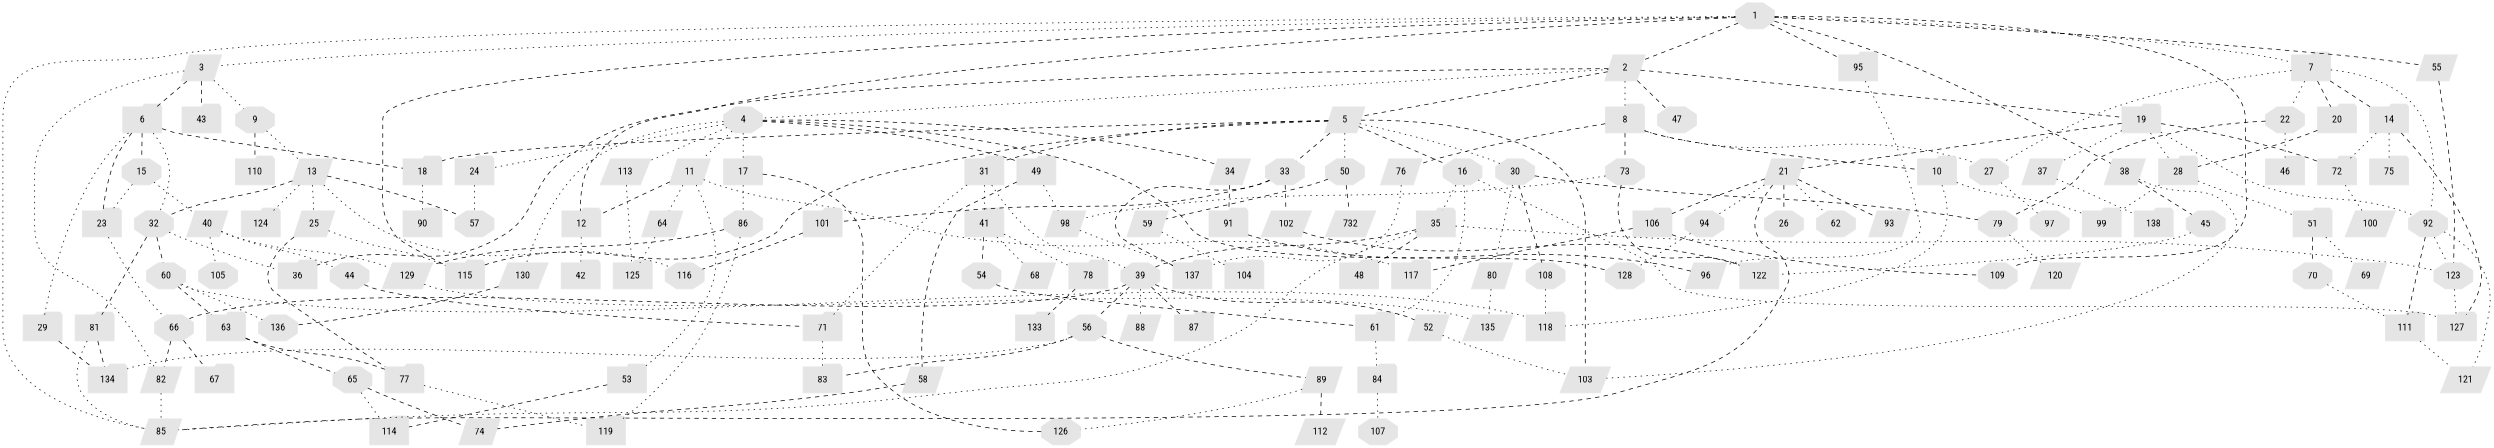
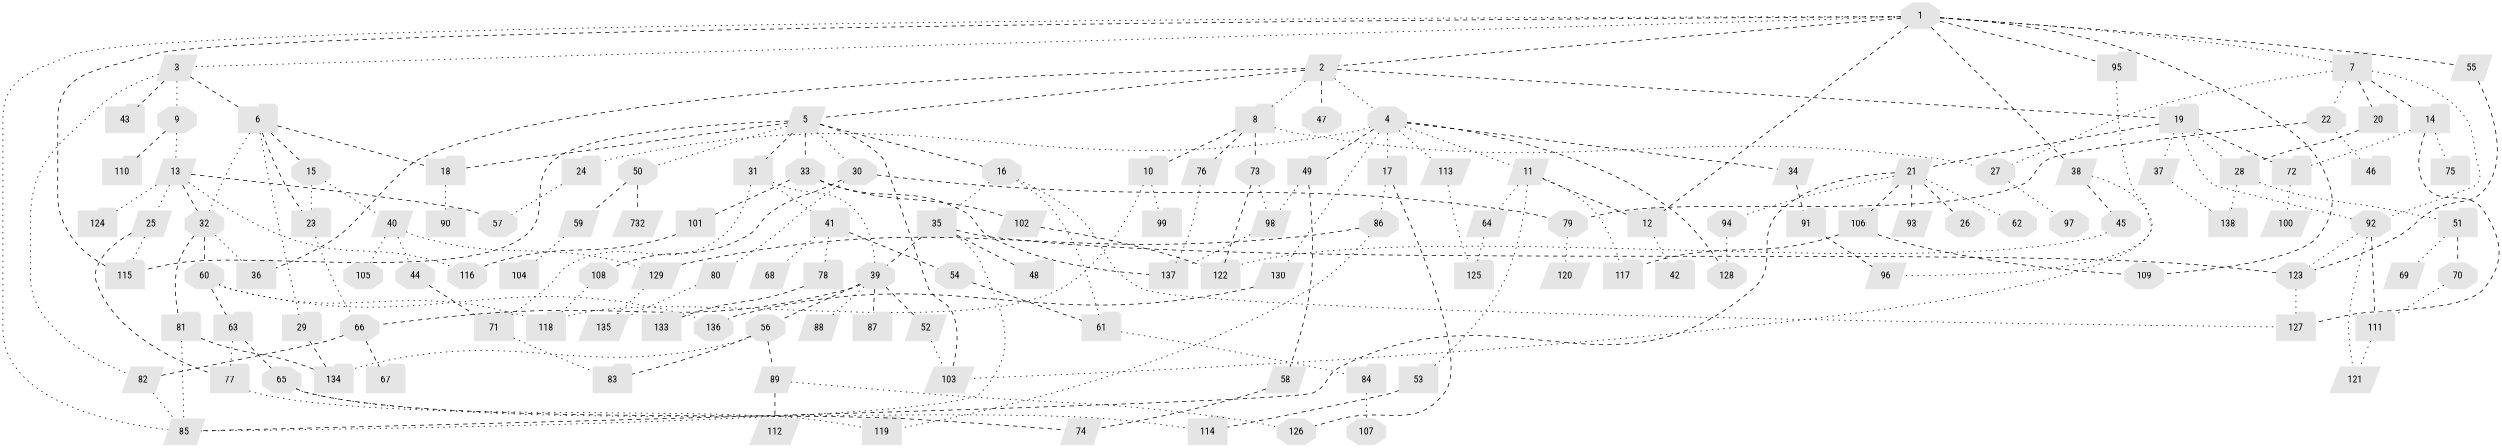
(2140, 198) -> (2234, 198)
(1945, 242) -> (1583, 256)
(322, 355) -> (231, 354)
